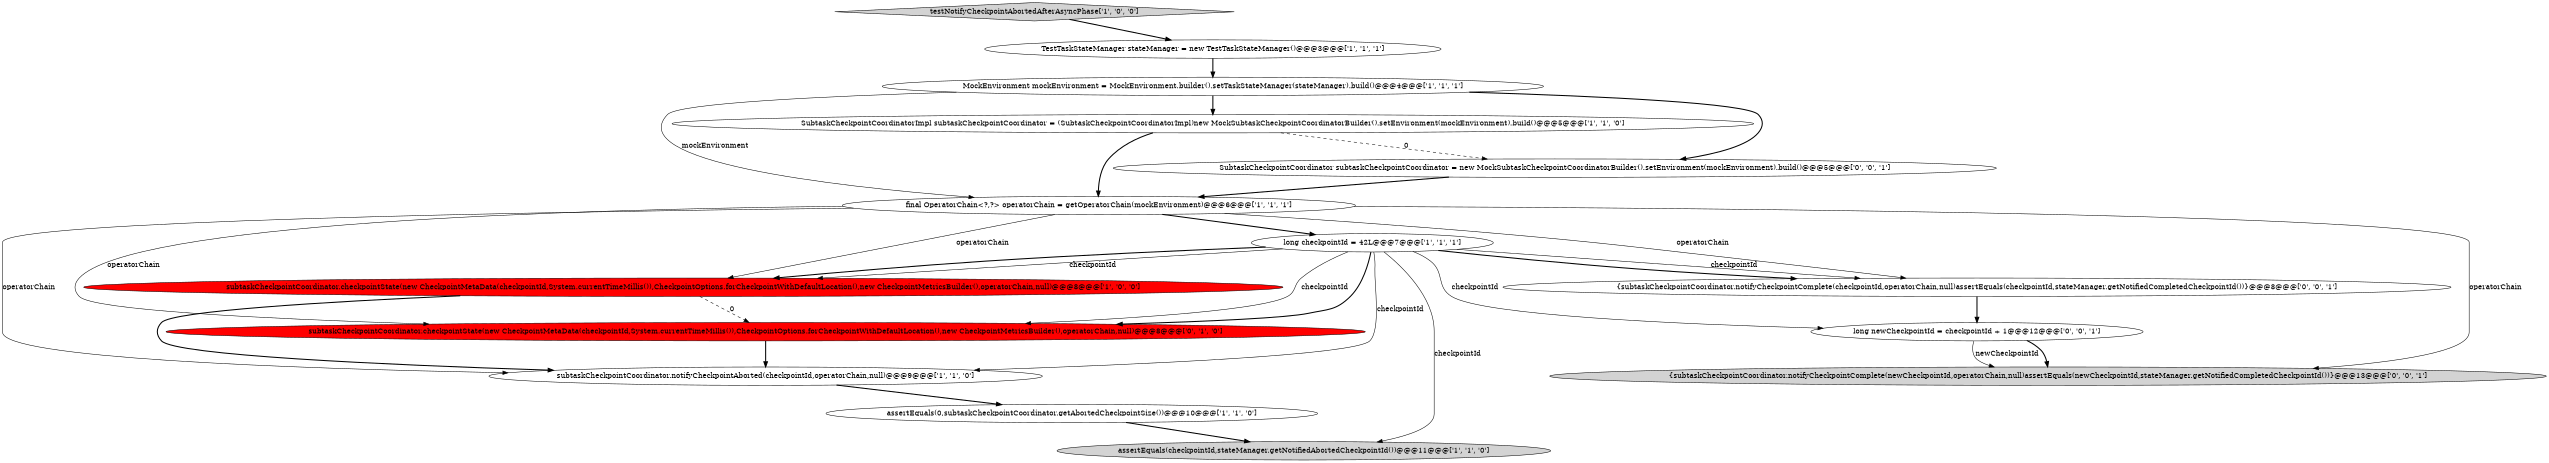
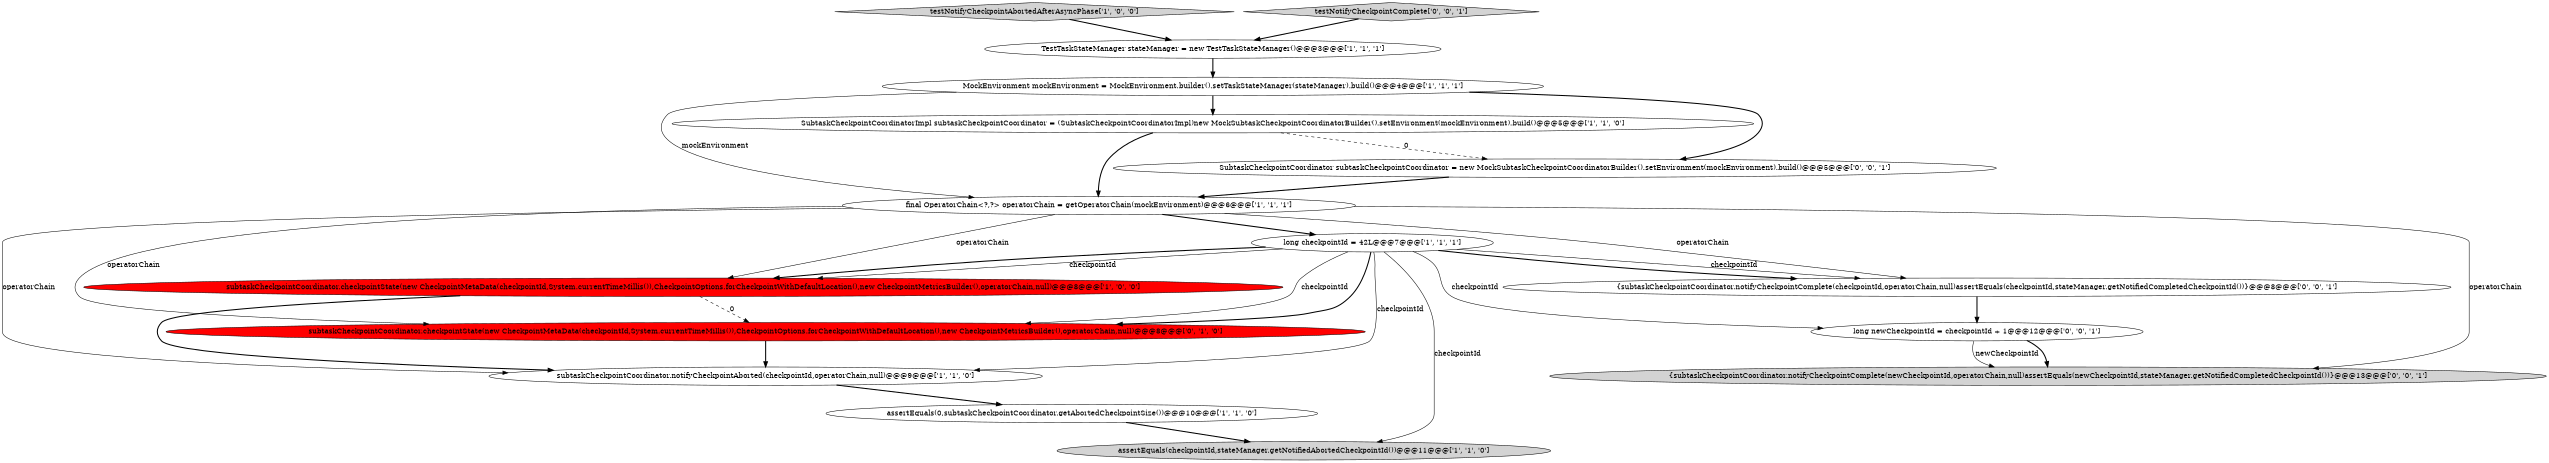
none -> (1391, 12)
